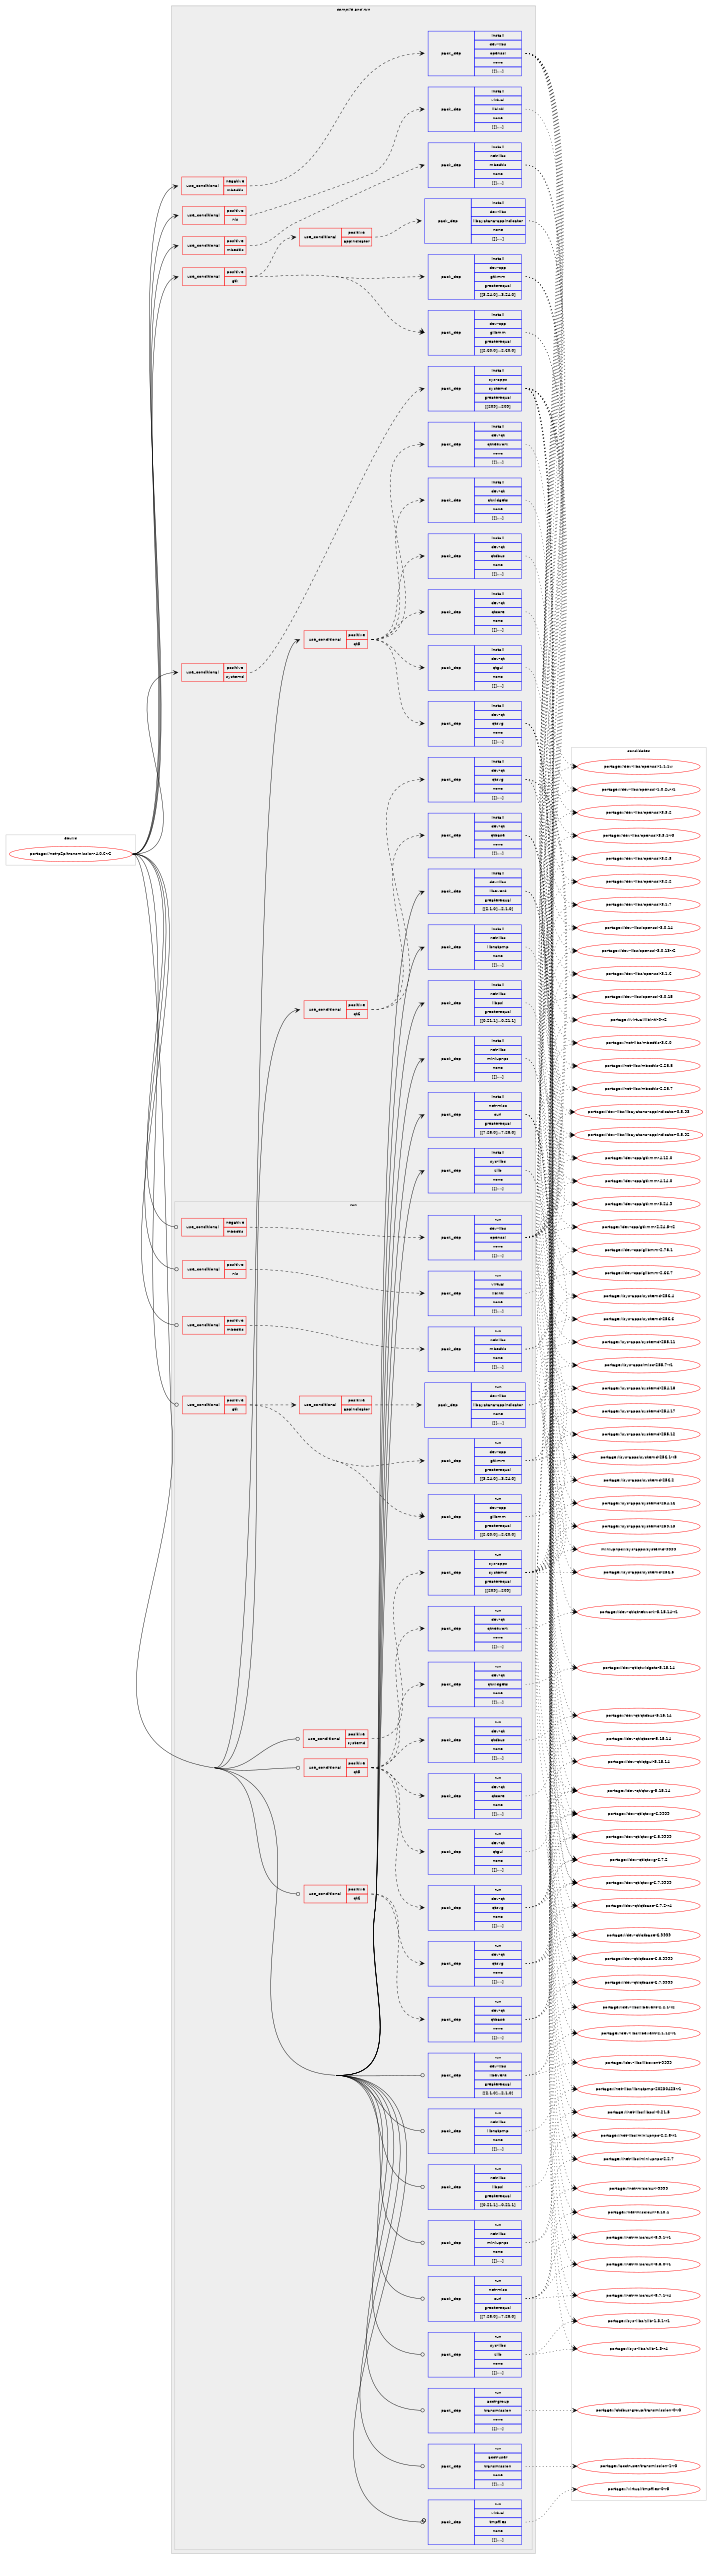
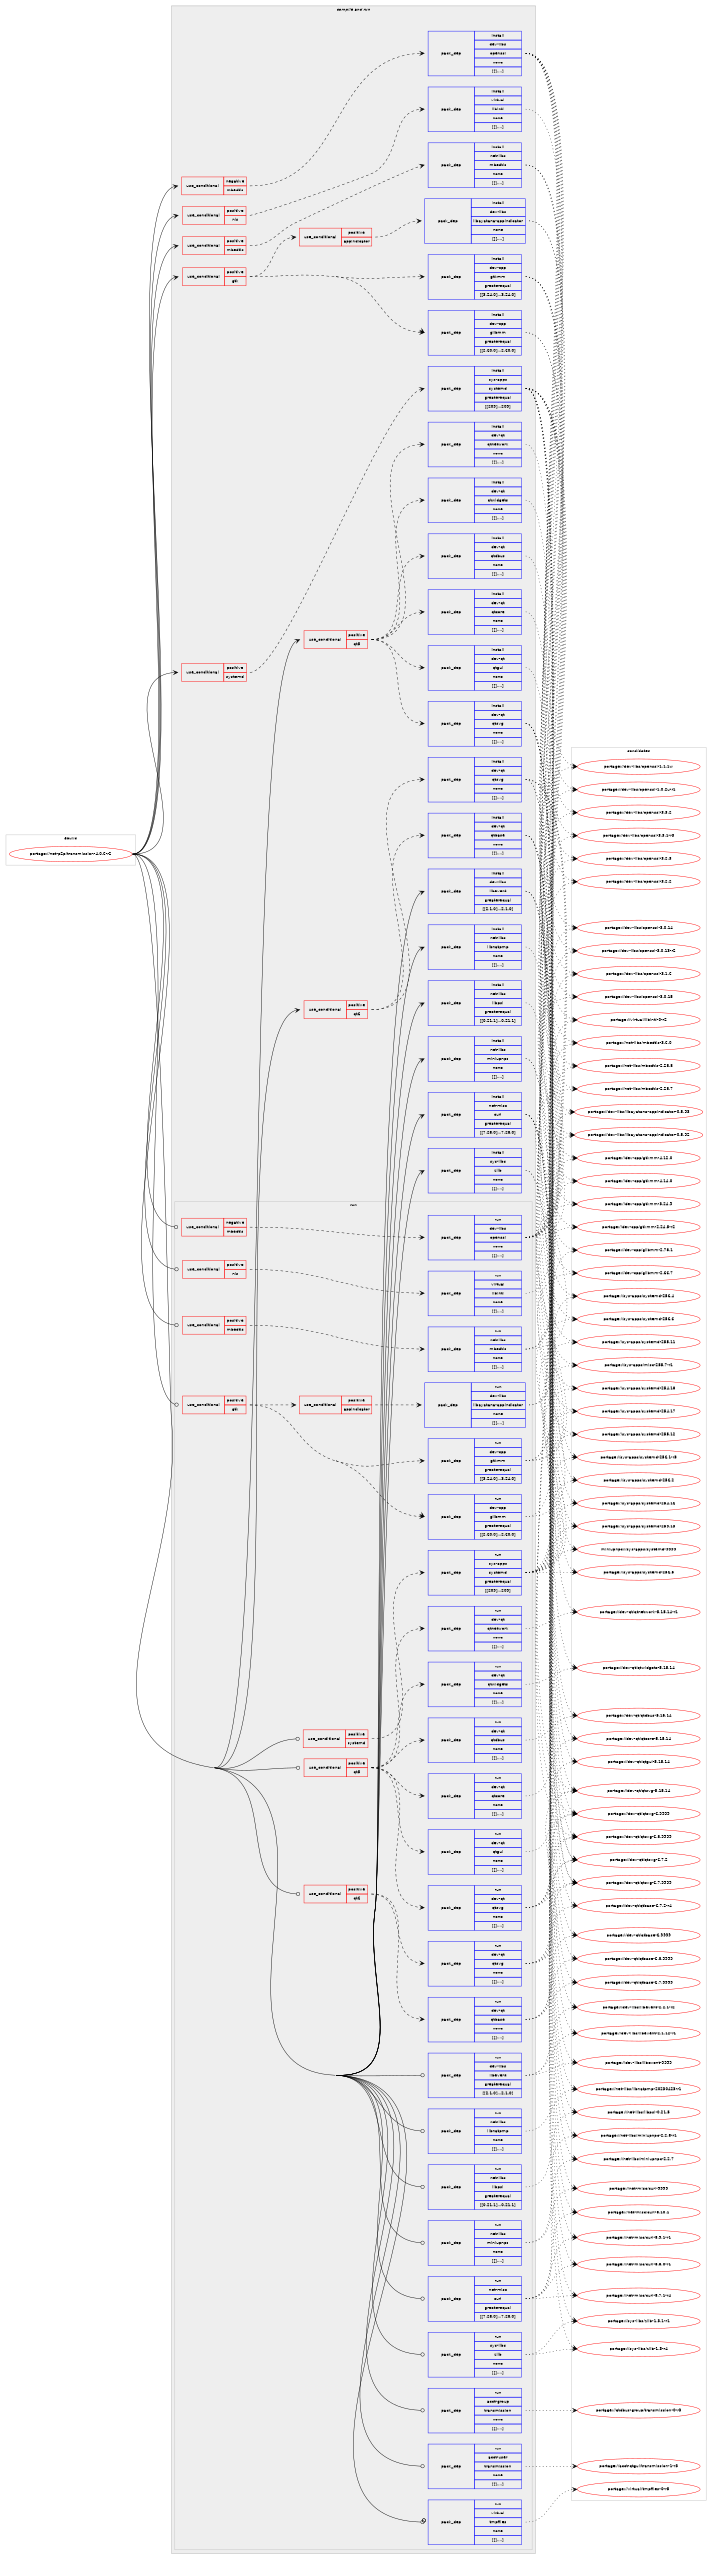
(639, 905) -> none
(639, 2466) -> (639, 2466)
